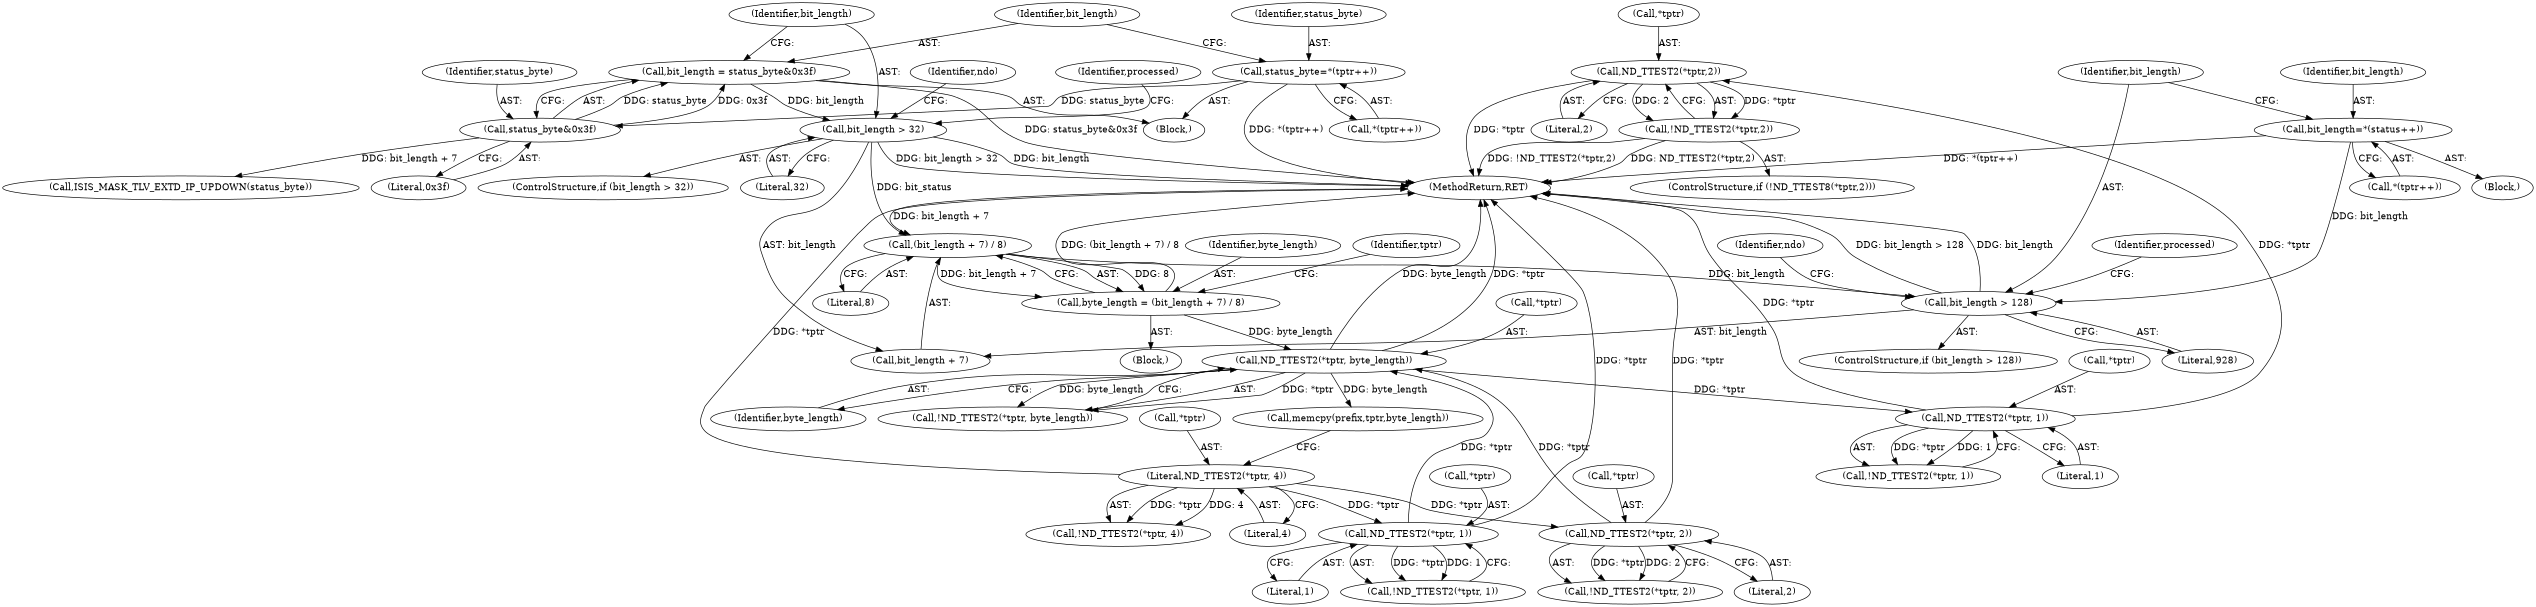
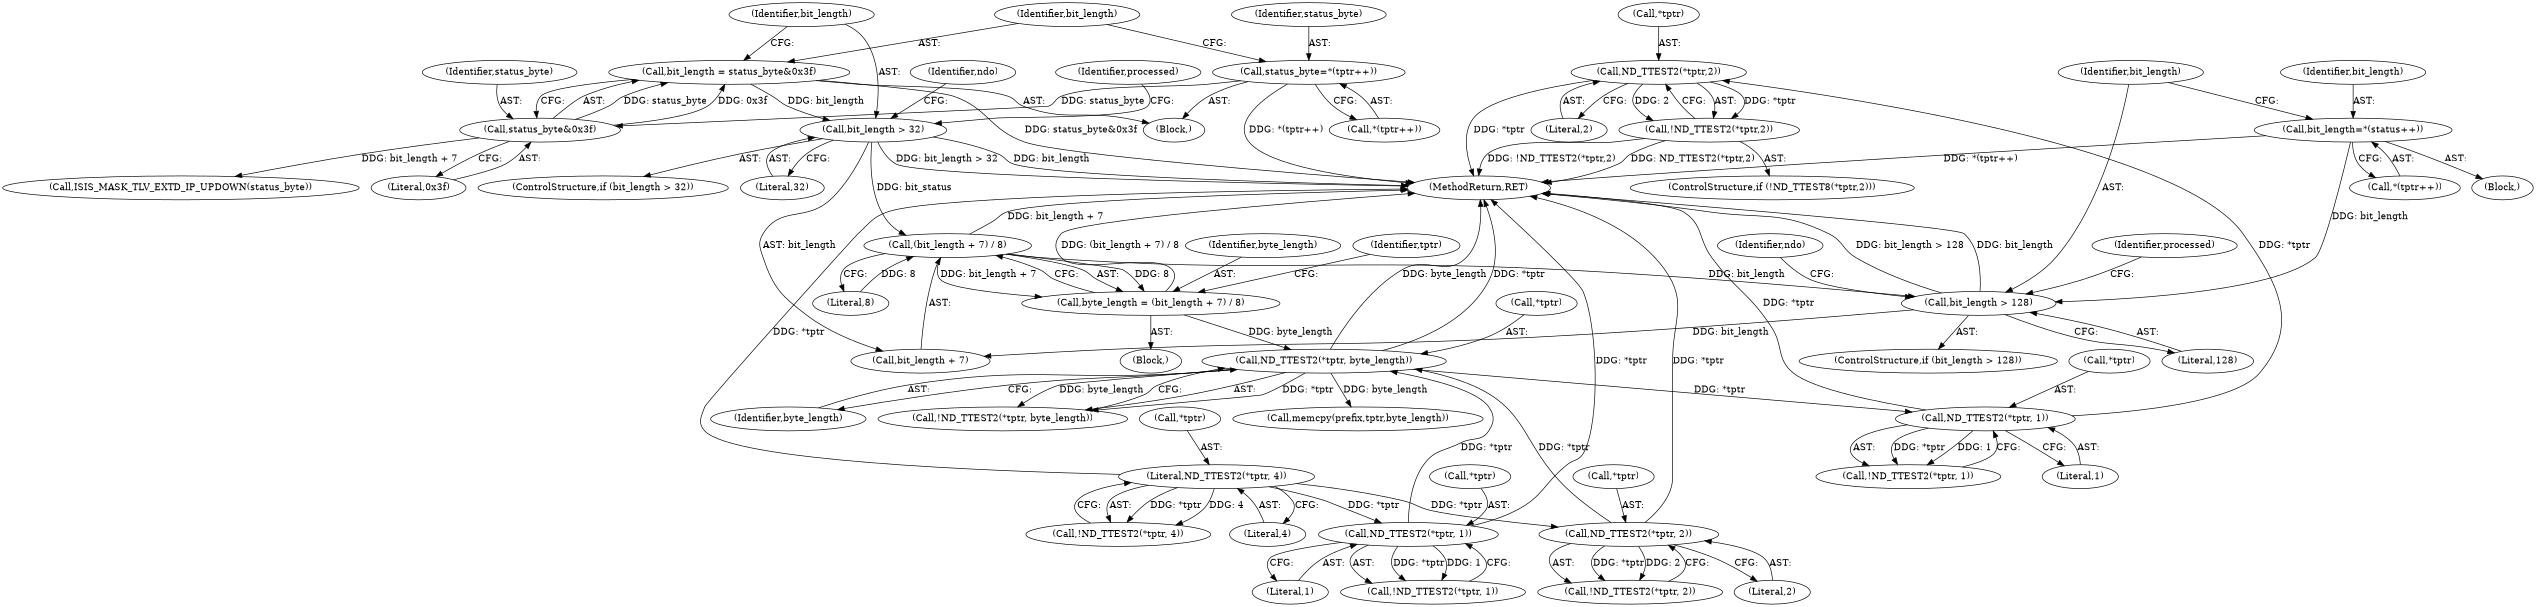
(1136, 193) -> (1182, 197)
(899, 275) -> (899, 275)
(1731, 332) -> (1731, 332)
(2208, 361) -> (2208, 361)
(1290, 447) -> (1085, 495)
